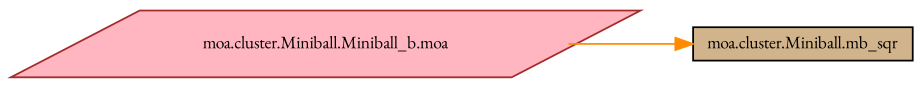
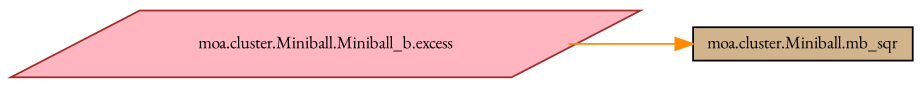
(326, 44) -> (326, 44)
